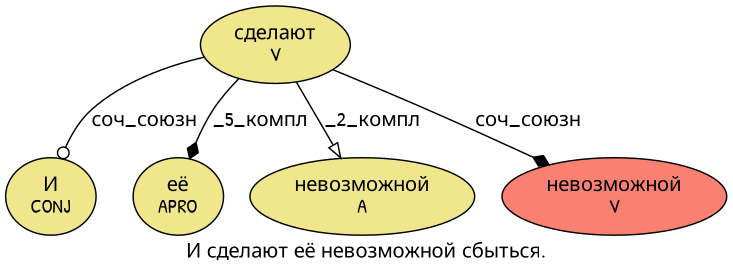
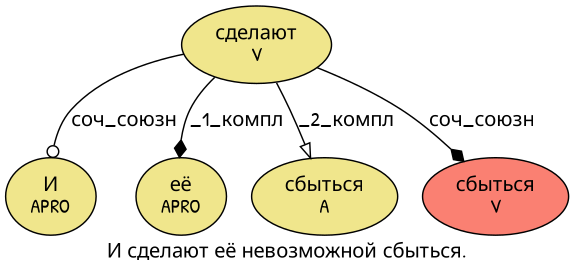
(261, 121) -> (237, 121)
(51, 196) -> (51, 196)
(362, 196) -> (325, 196)
(614, 196) -> (496, 196)
